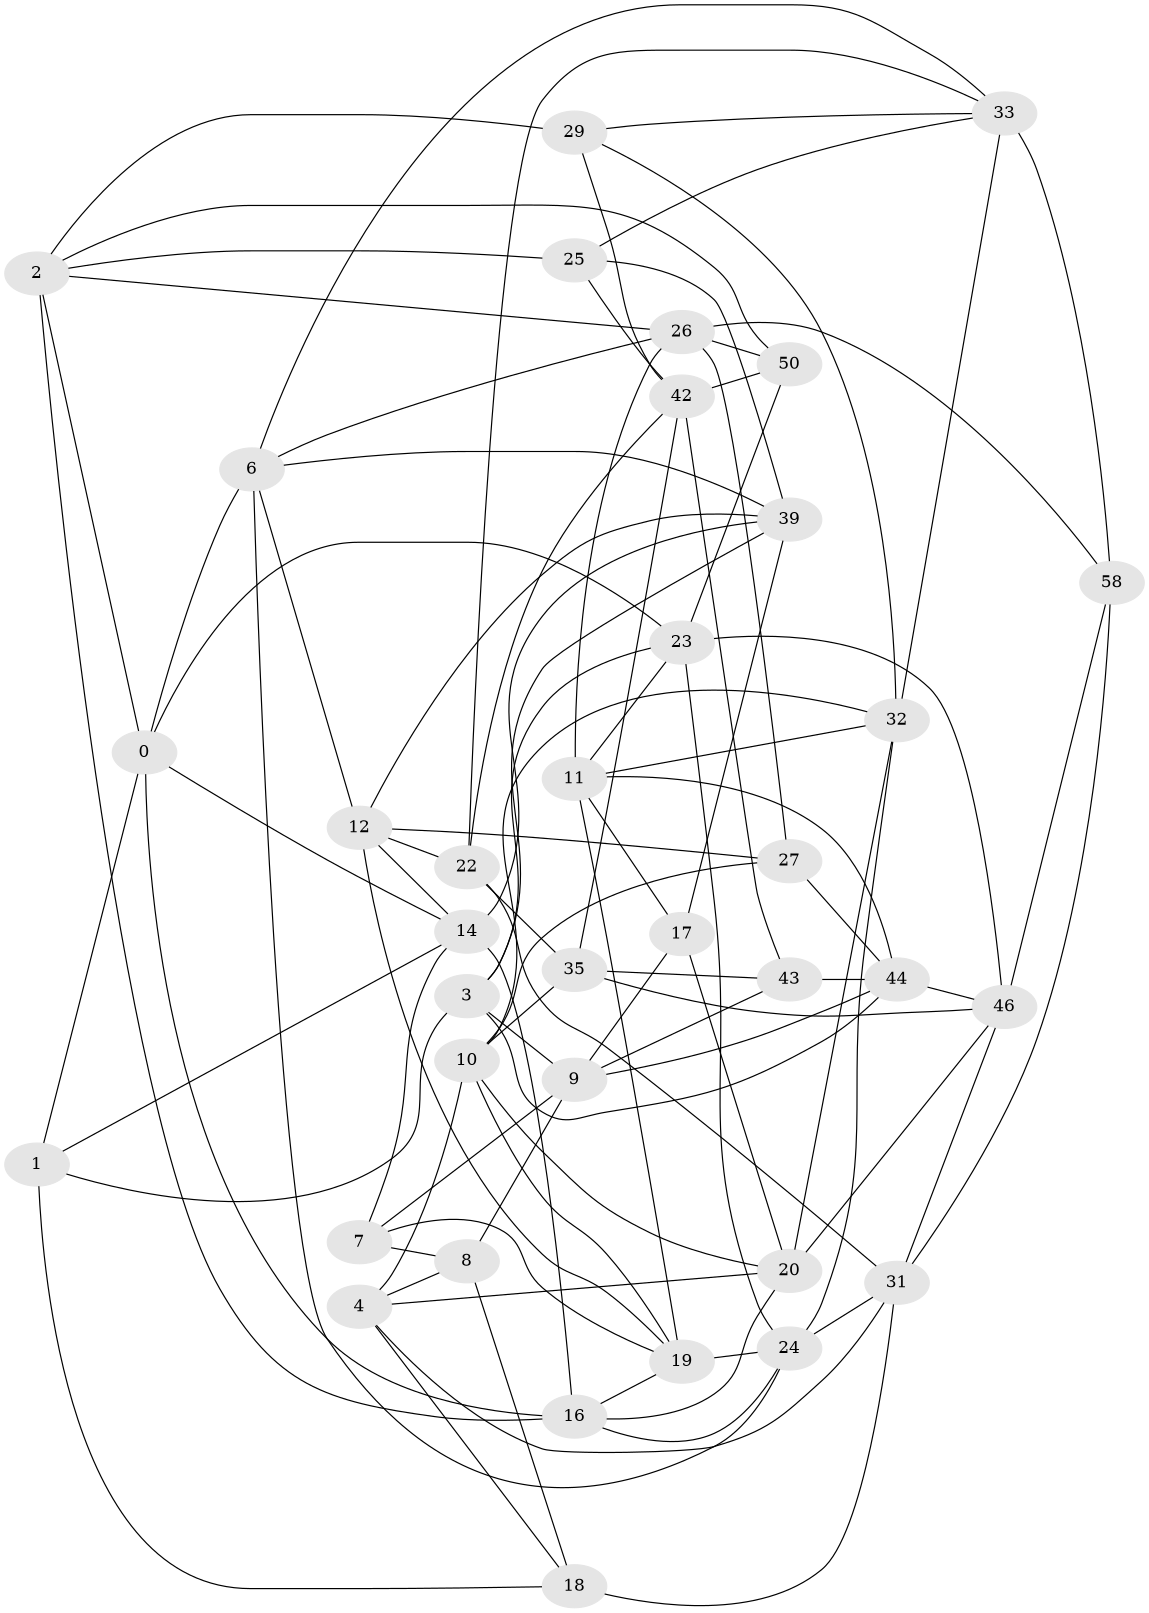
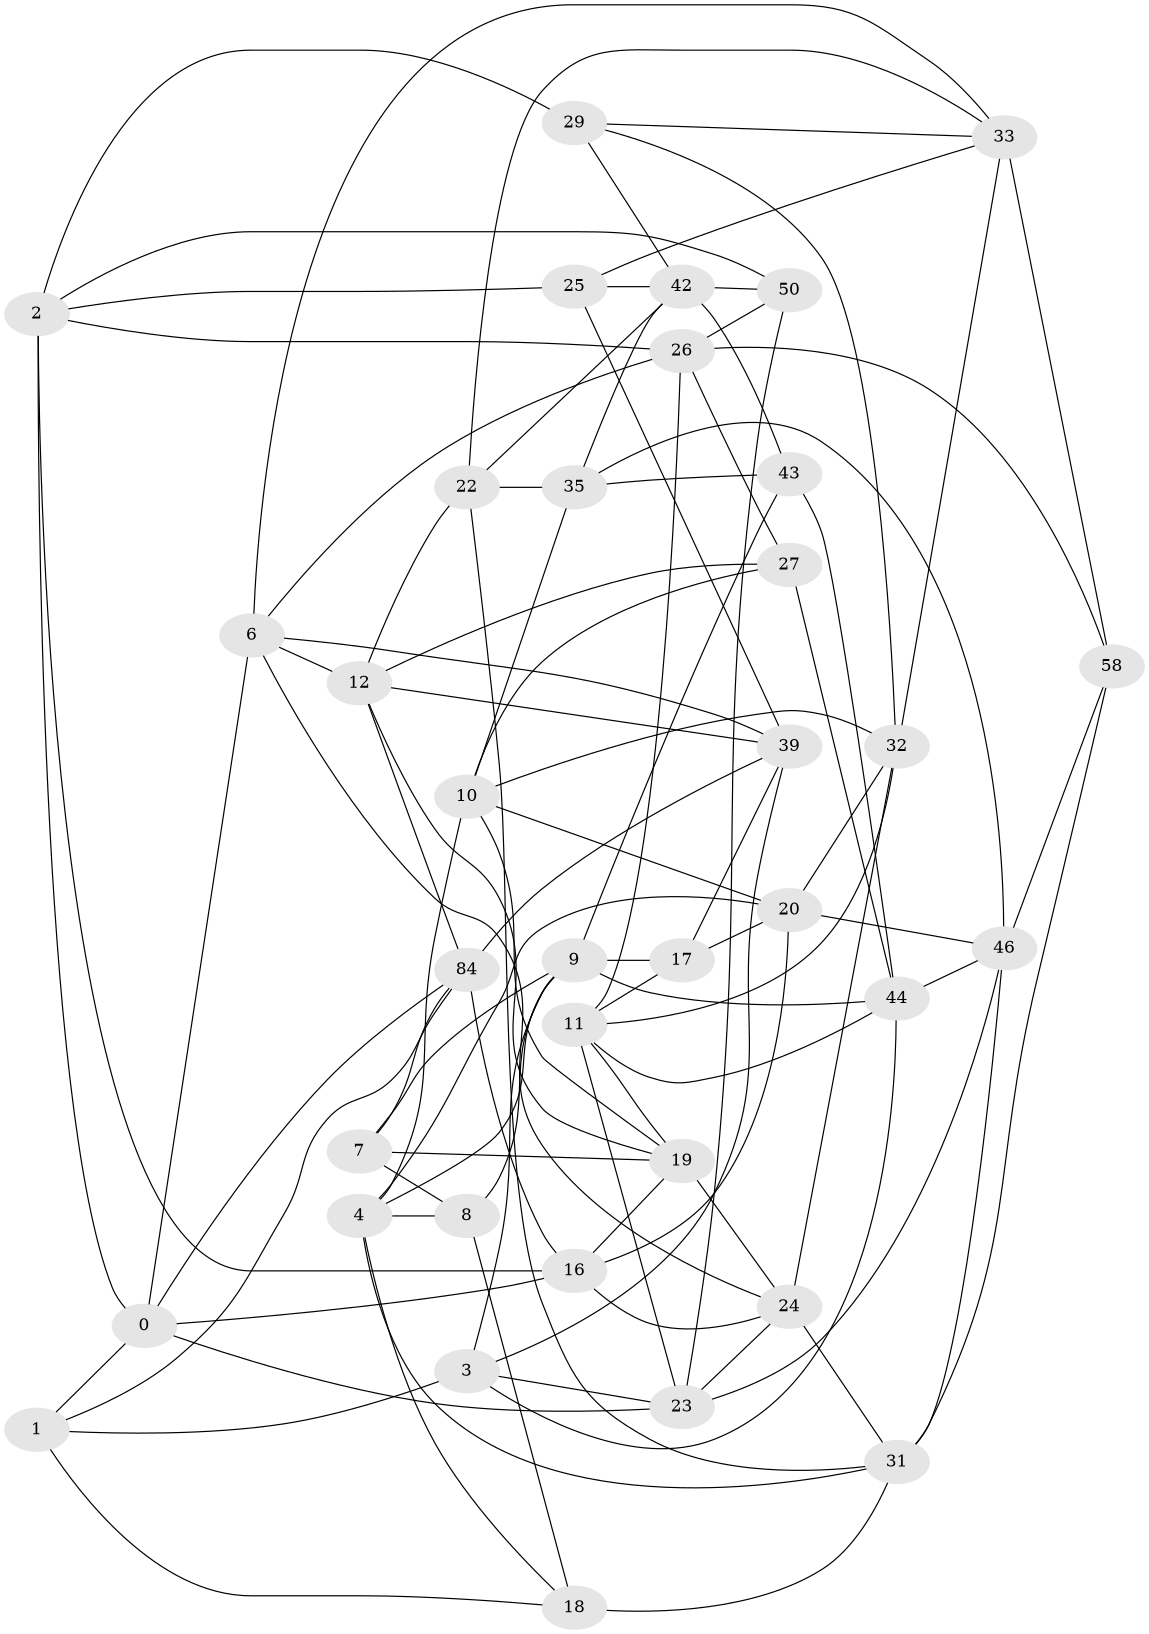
(467, 932) -> (467, 970)
none -> (495, 1137)
